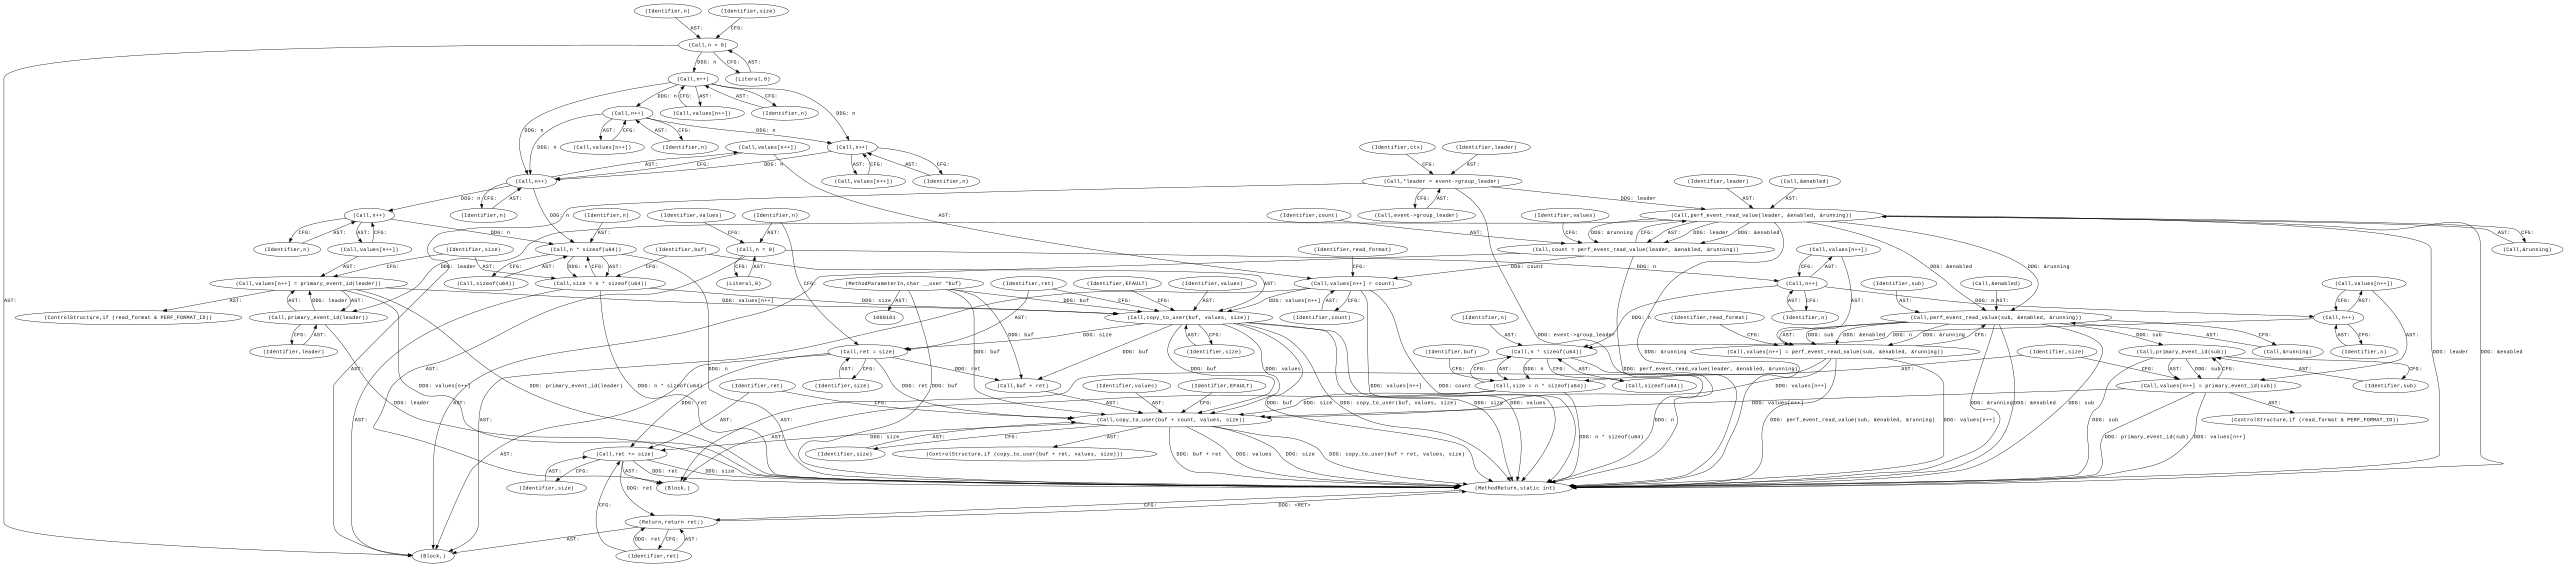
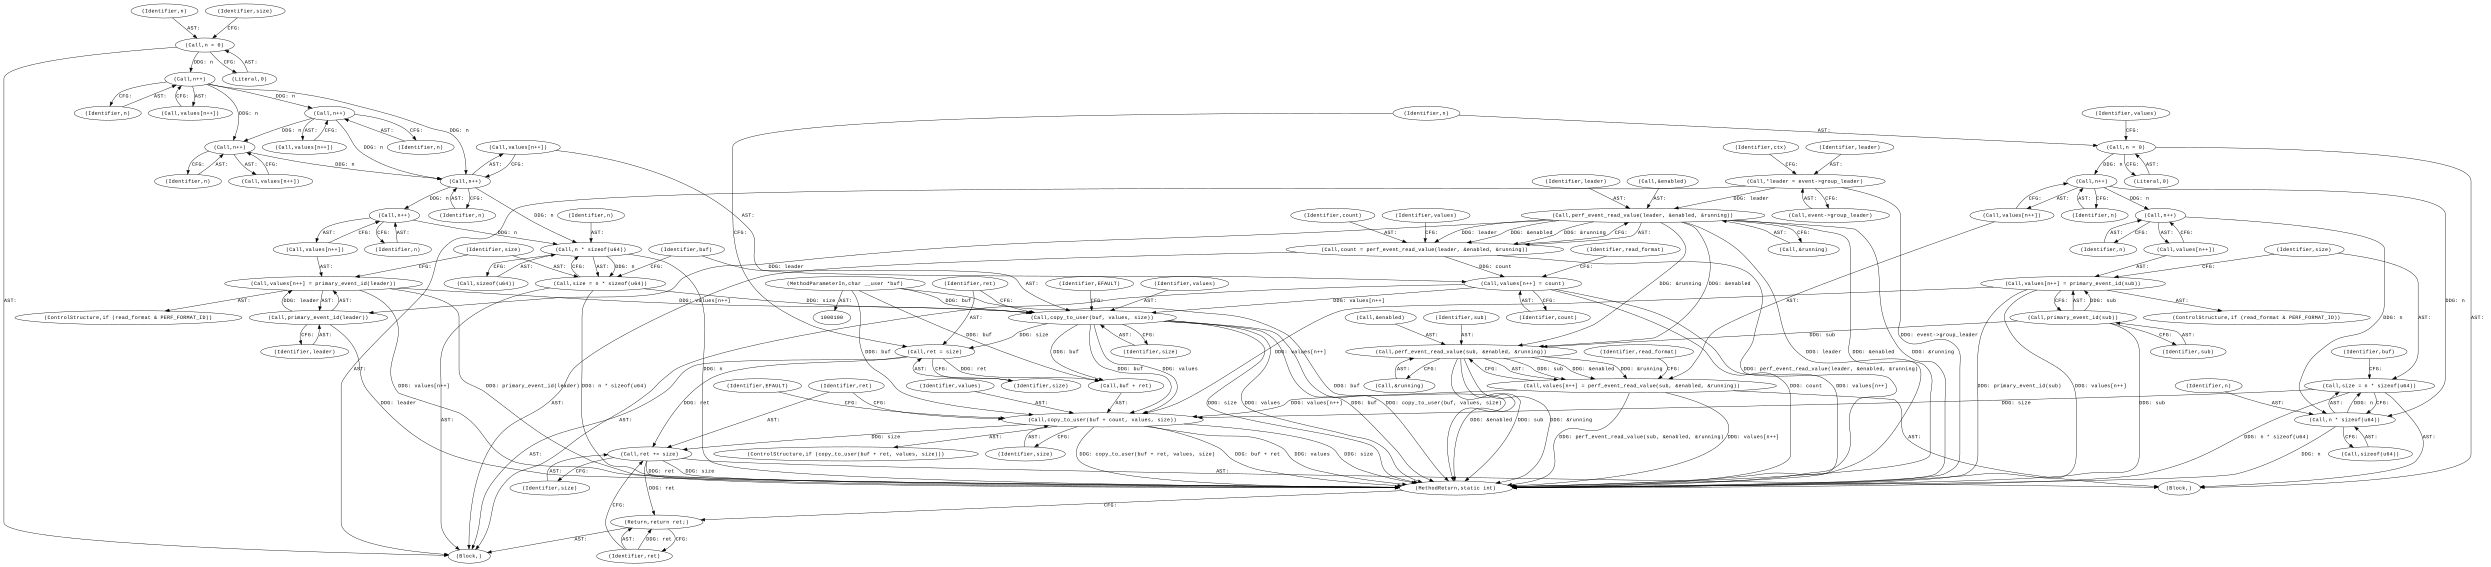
(884, 318) -> (832, 318)
(2110, 331) -> (1782, 334)
(962, 410) -> none
(1090, 511) -> none
